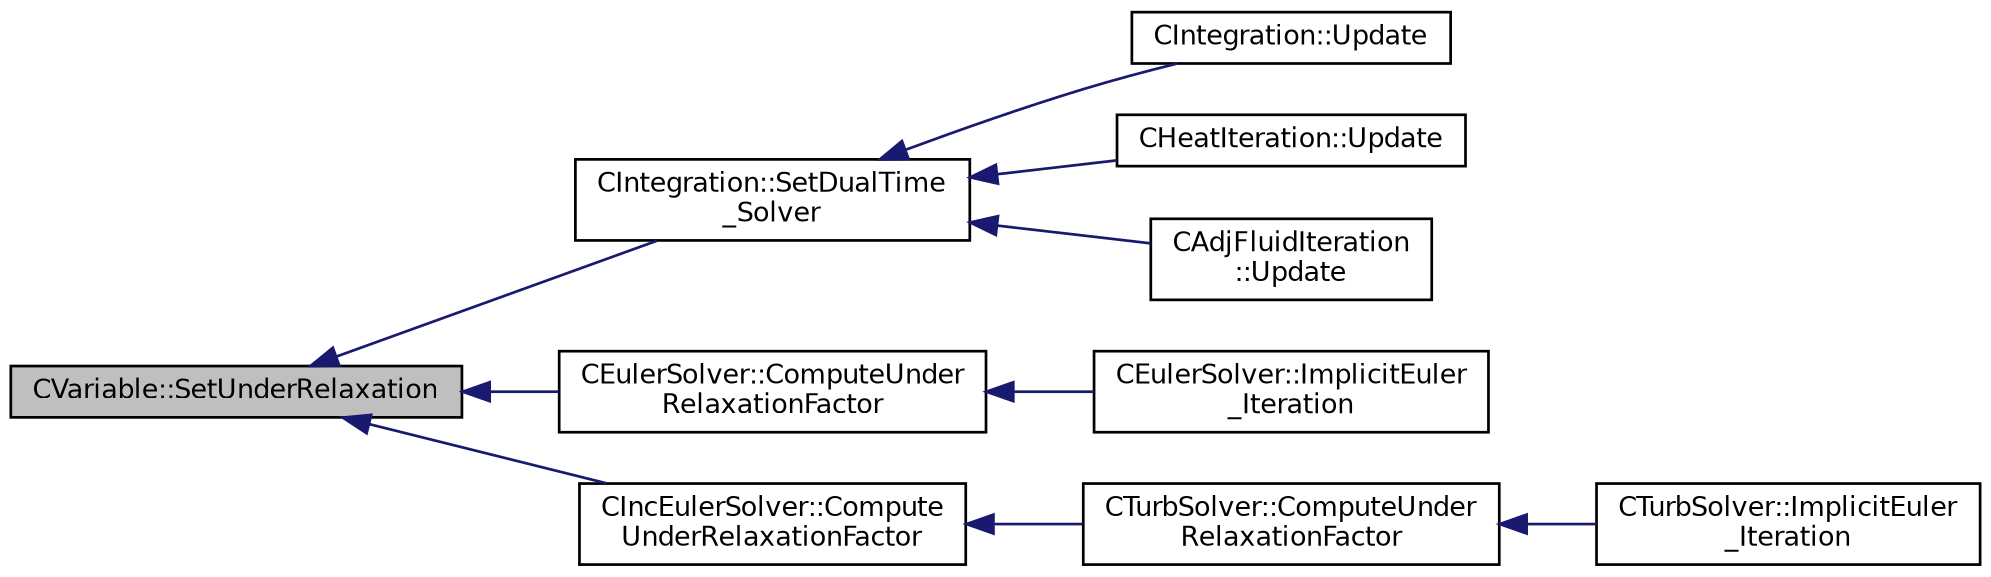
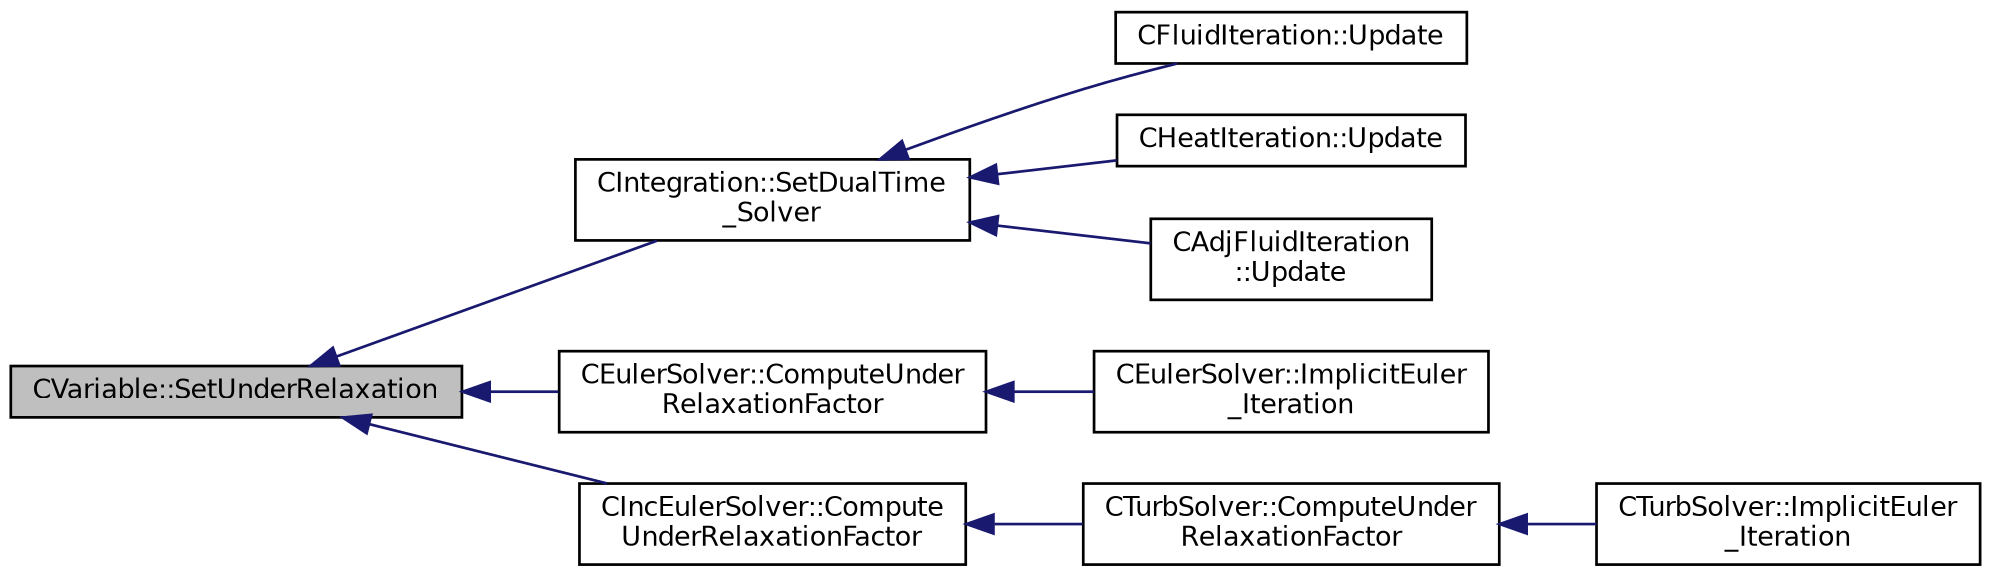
(1291, 38) -> (1291, 38)
